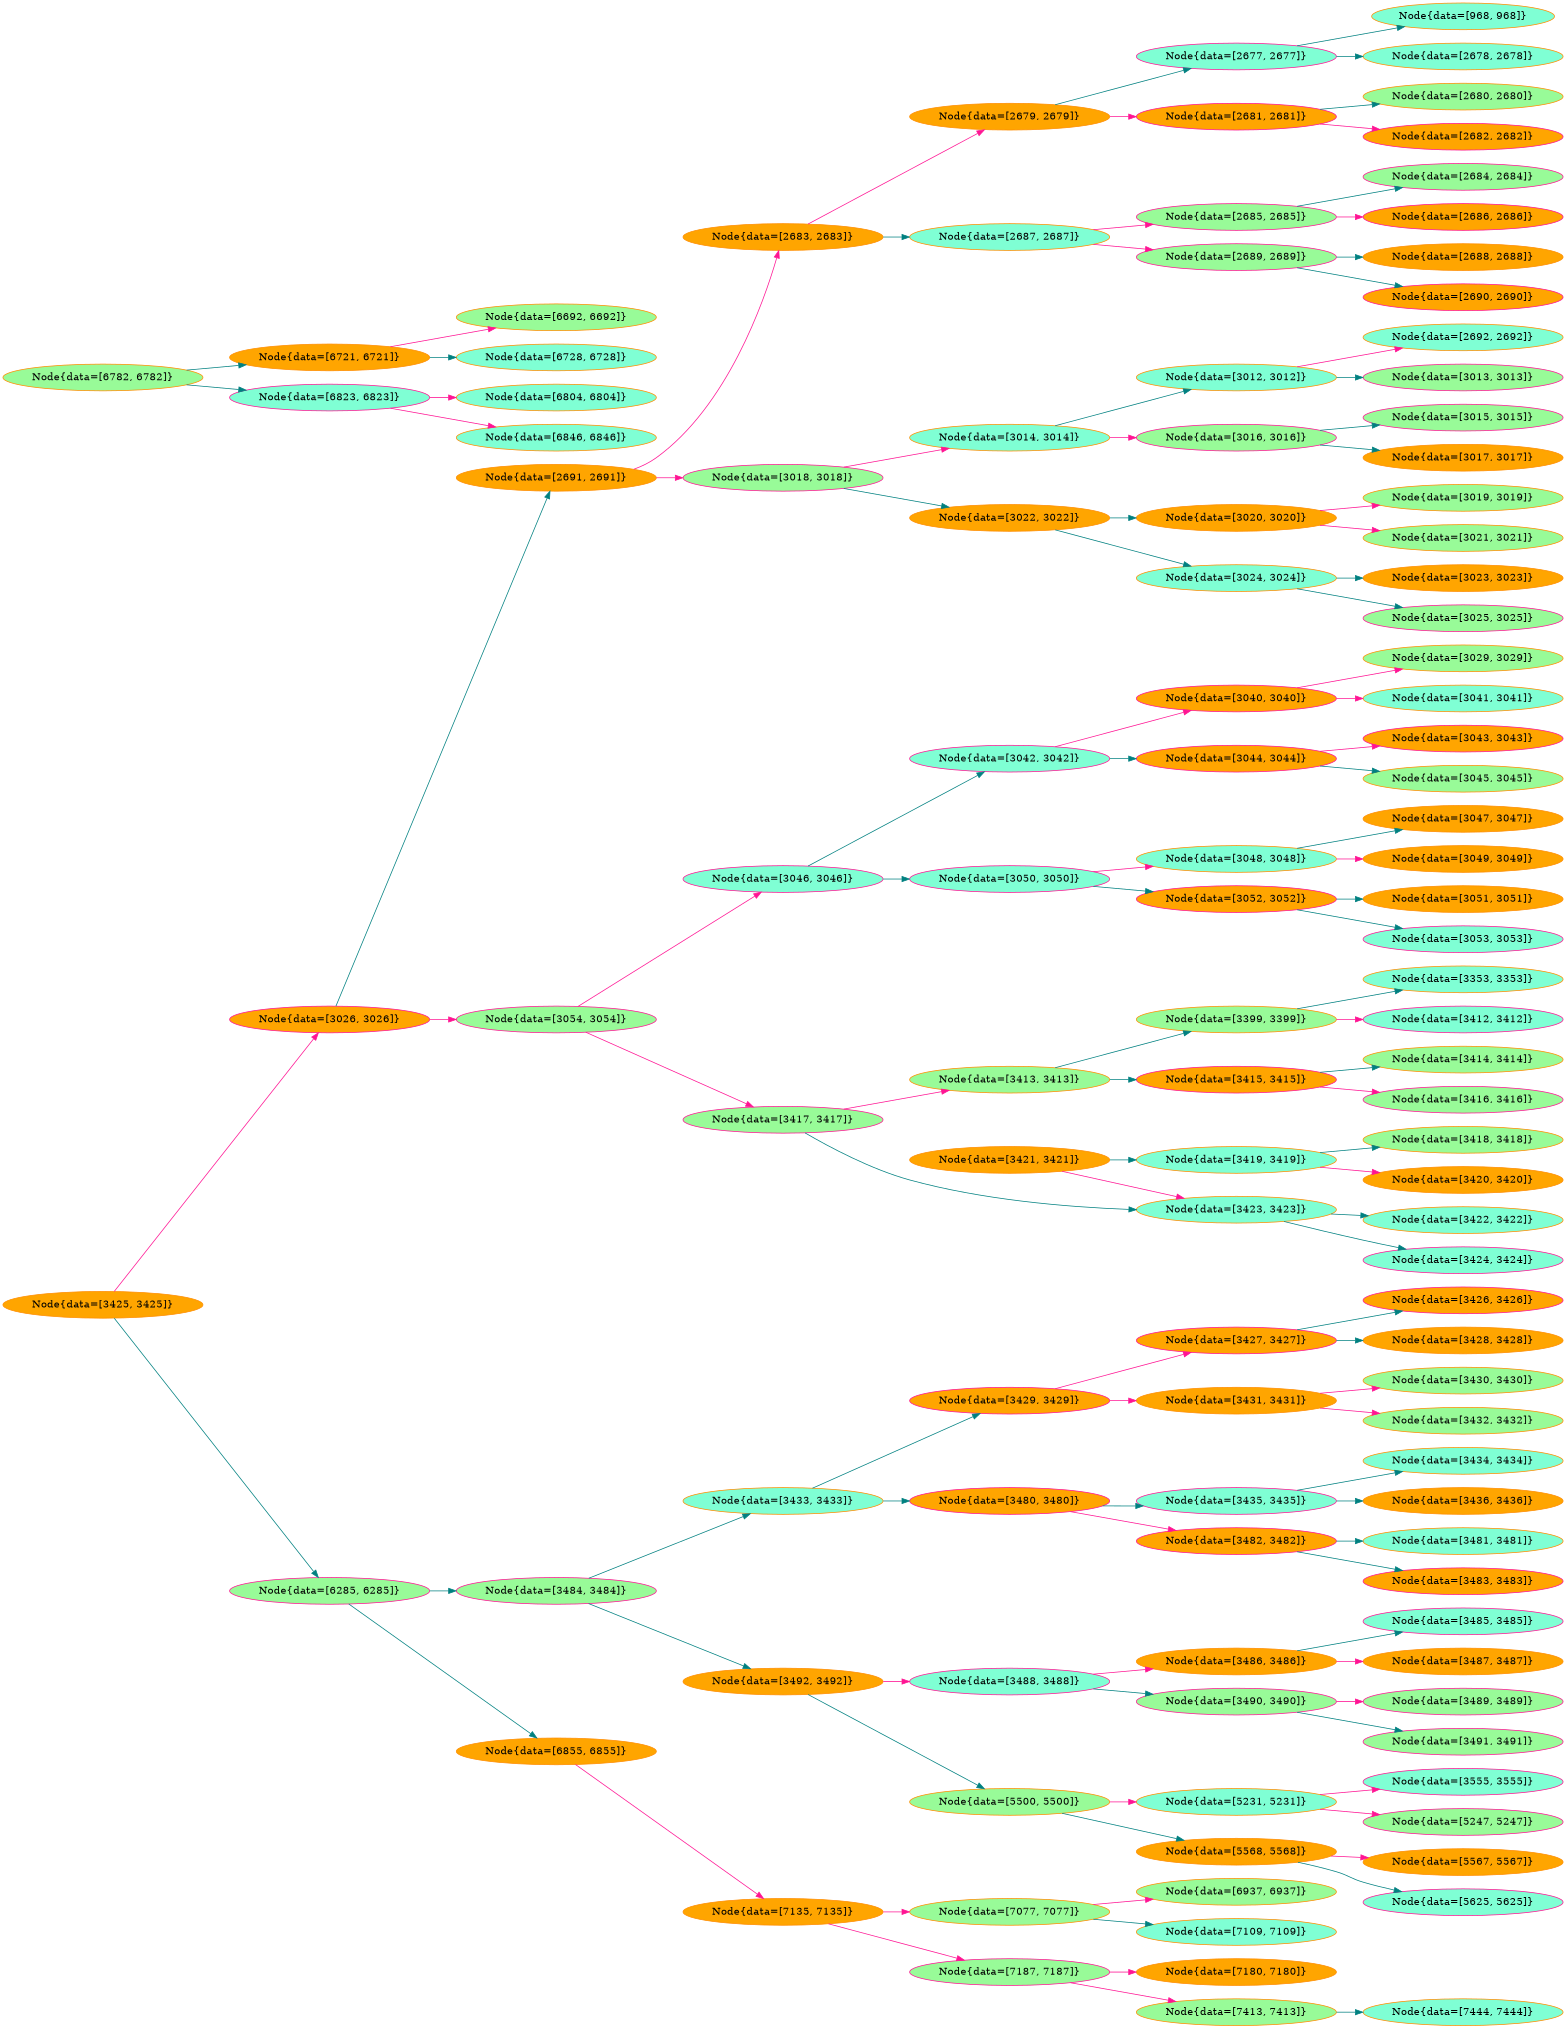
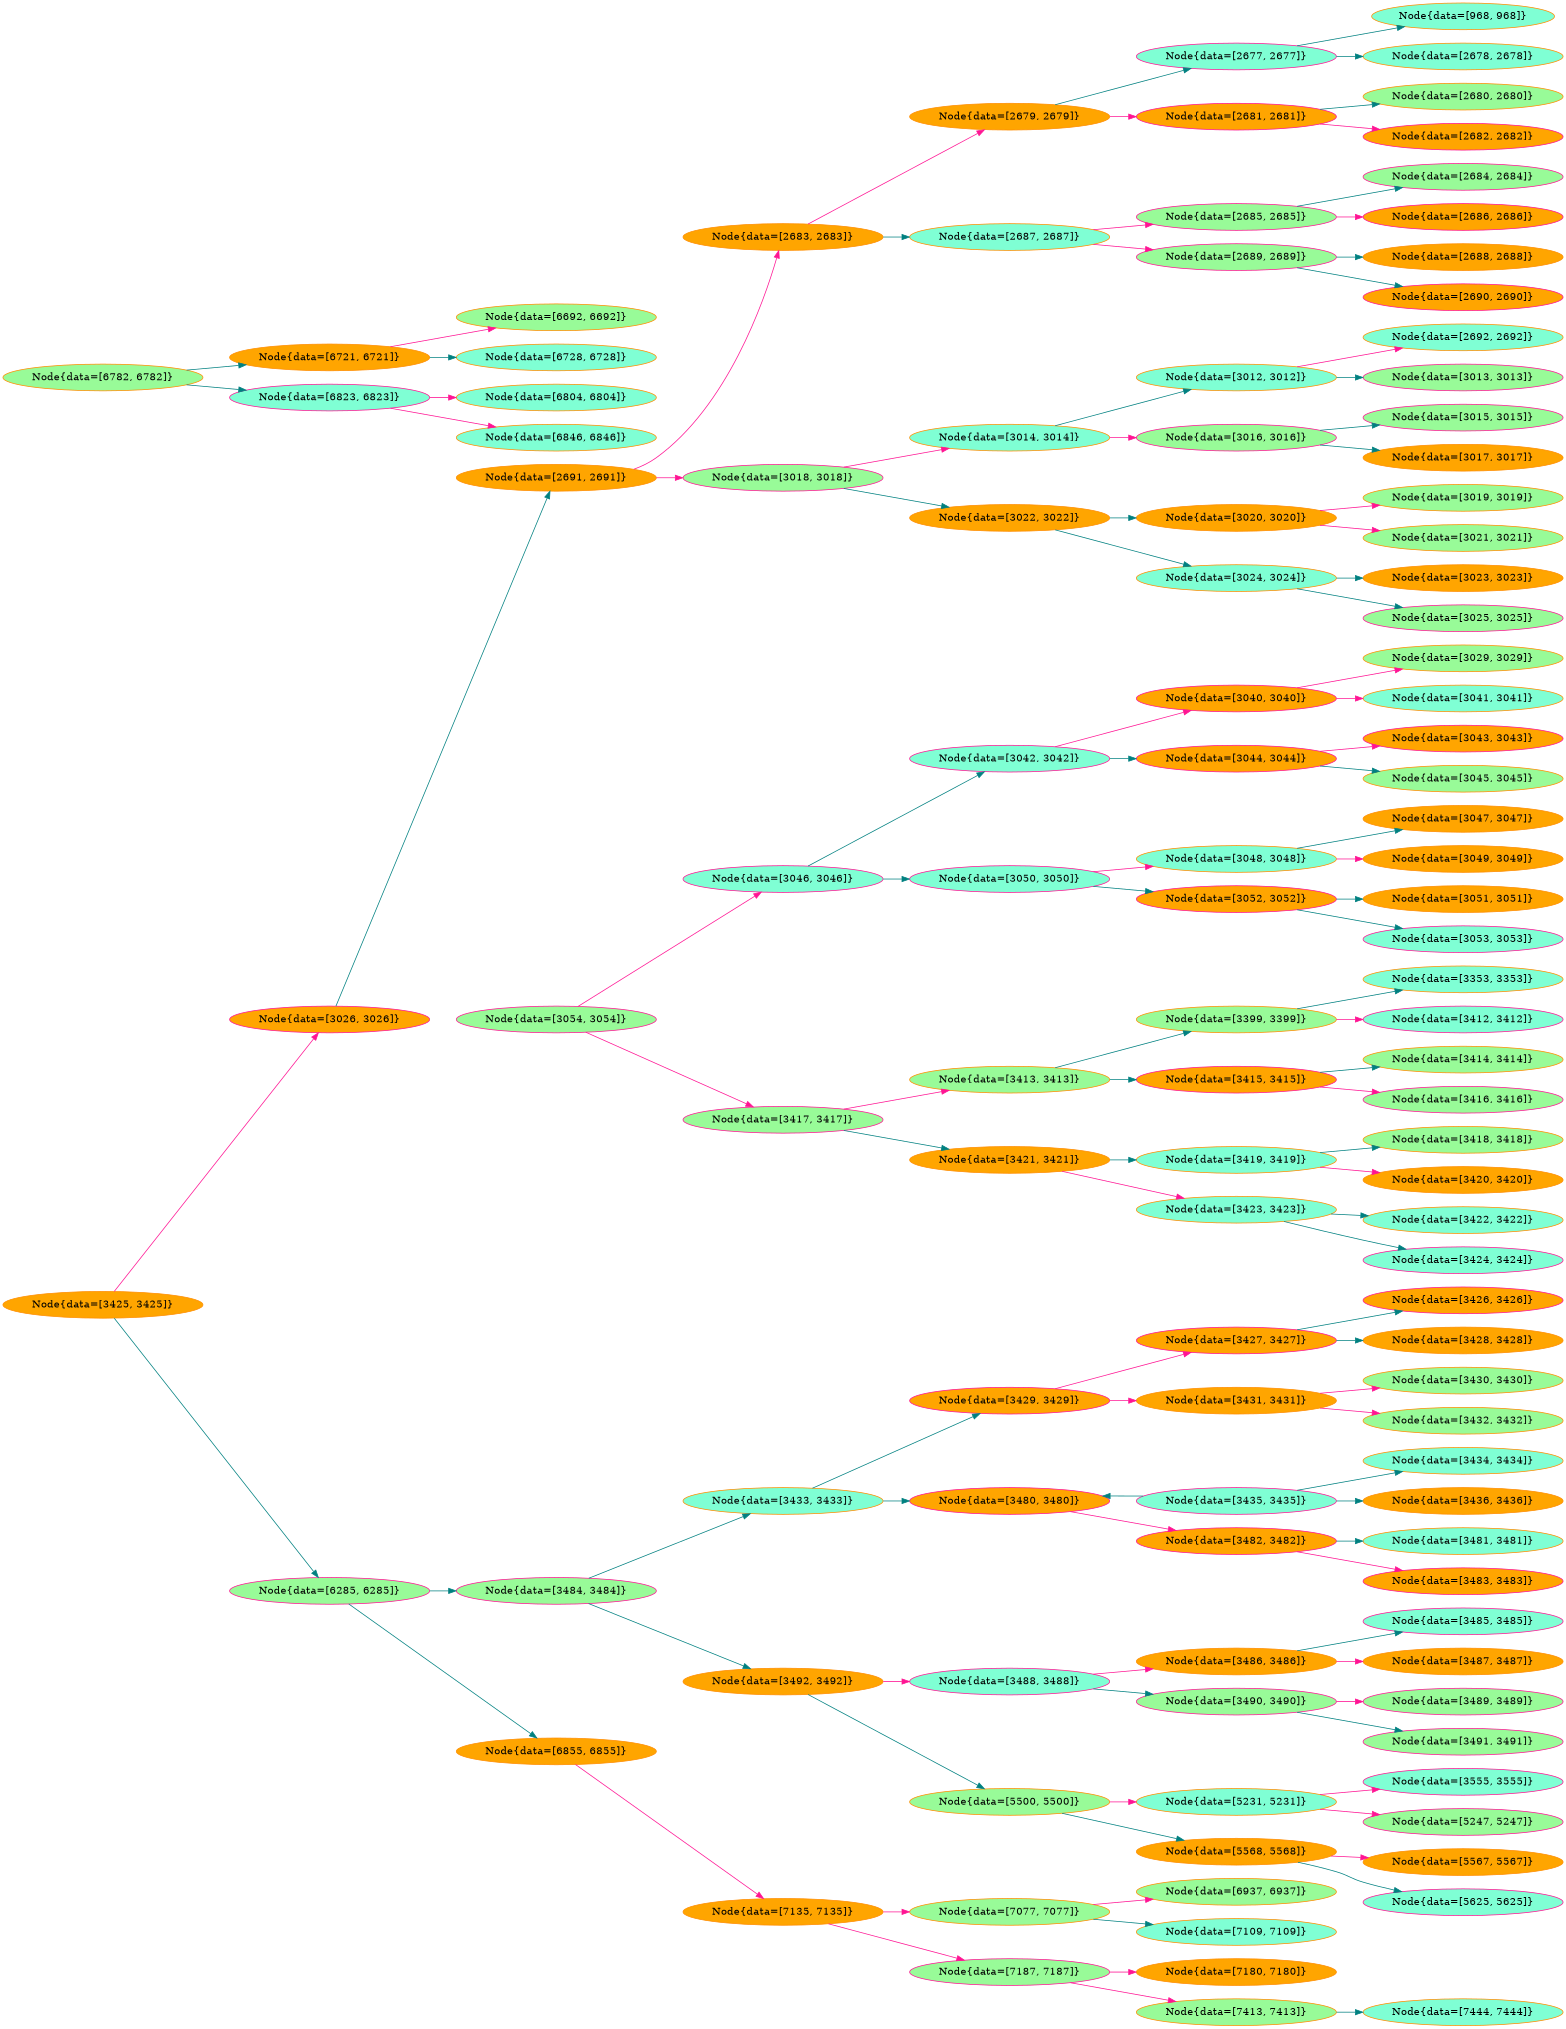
(439, 1019) -> none
(962, 1192) -> (893, 1139)
(1119, 1506) -> (1127, 1496)
(1346, 1561) -> (1346, 1561)
